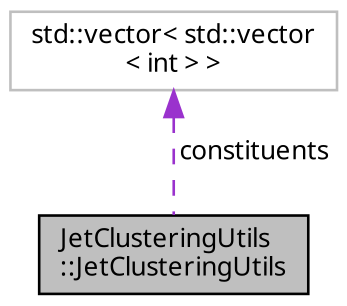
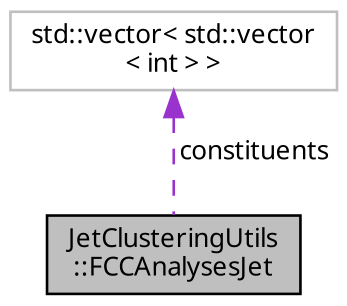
(174, 255) -> (174, 255)
